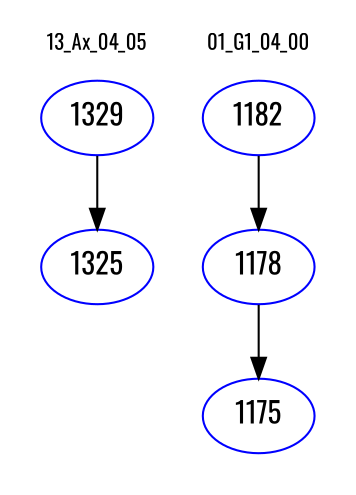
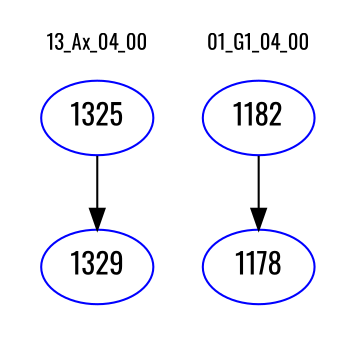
(97, 44) -> (97, 44)
(97, 182) -> (97, 182)
(259, 416) -> none
